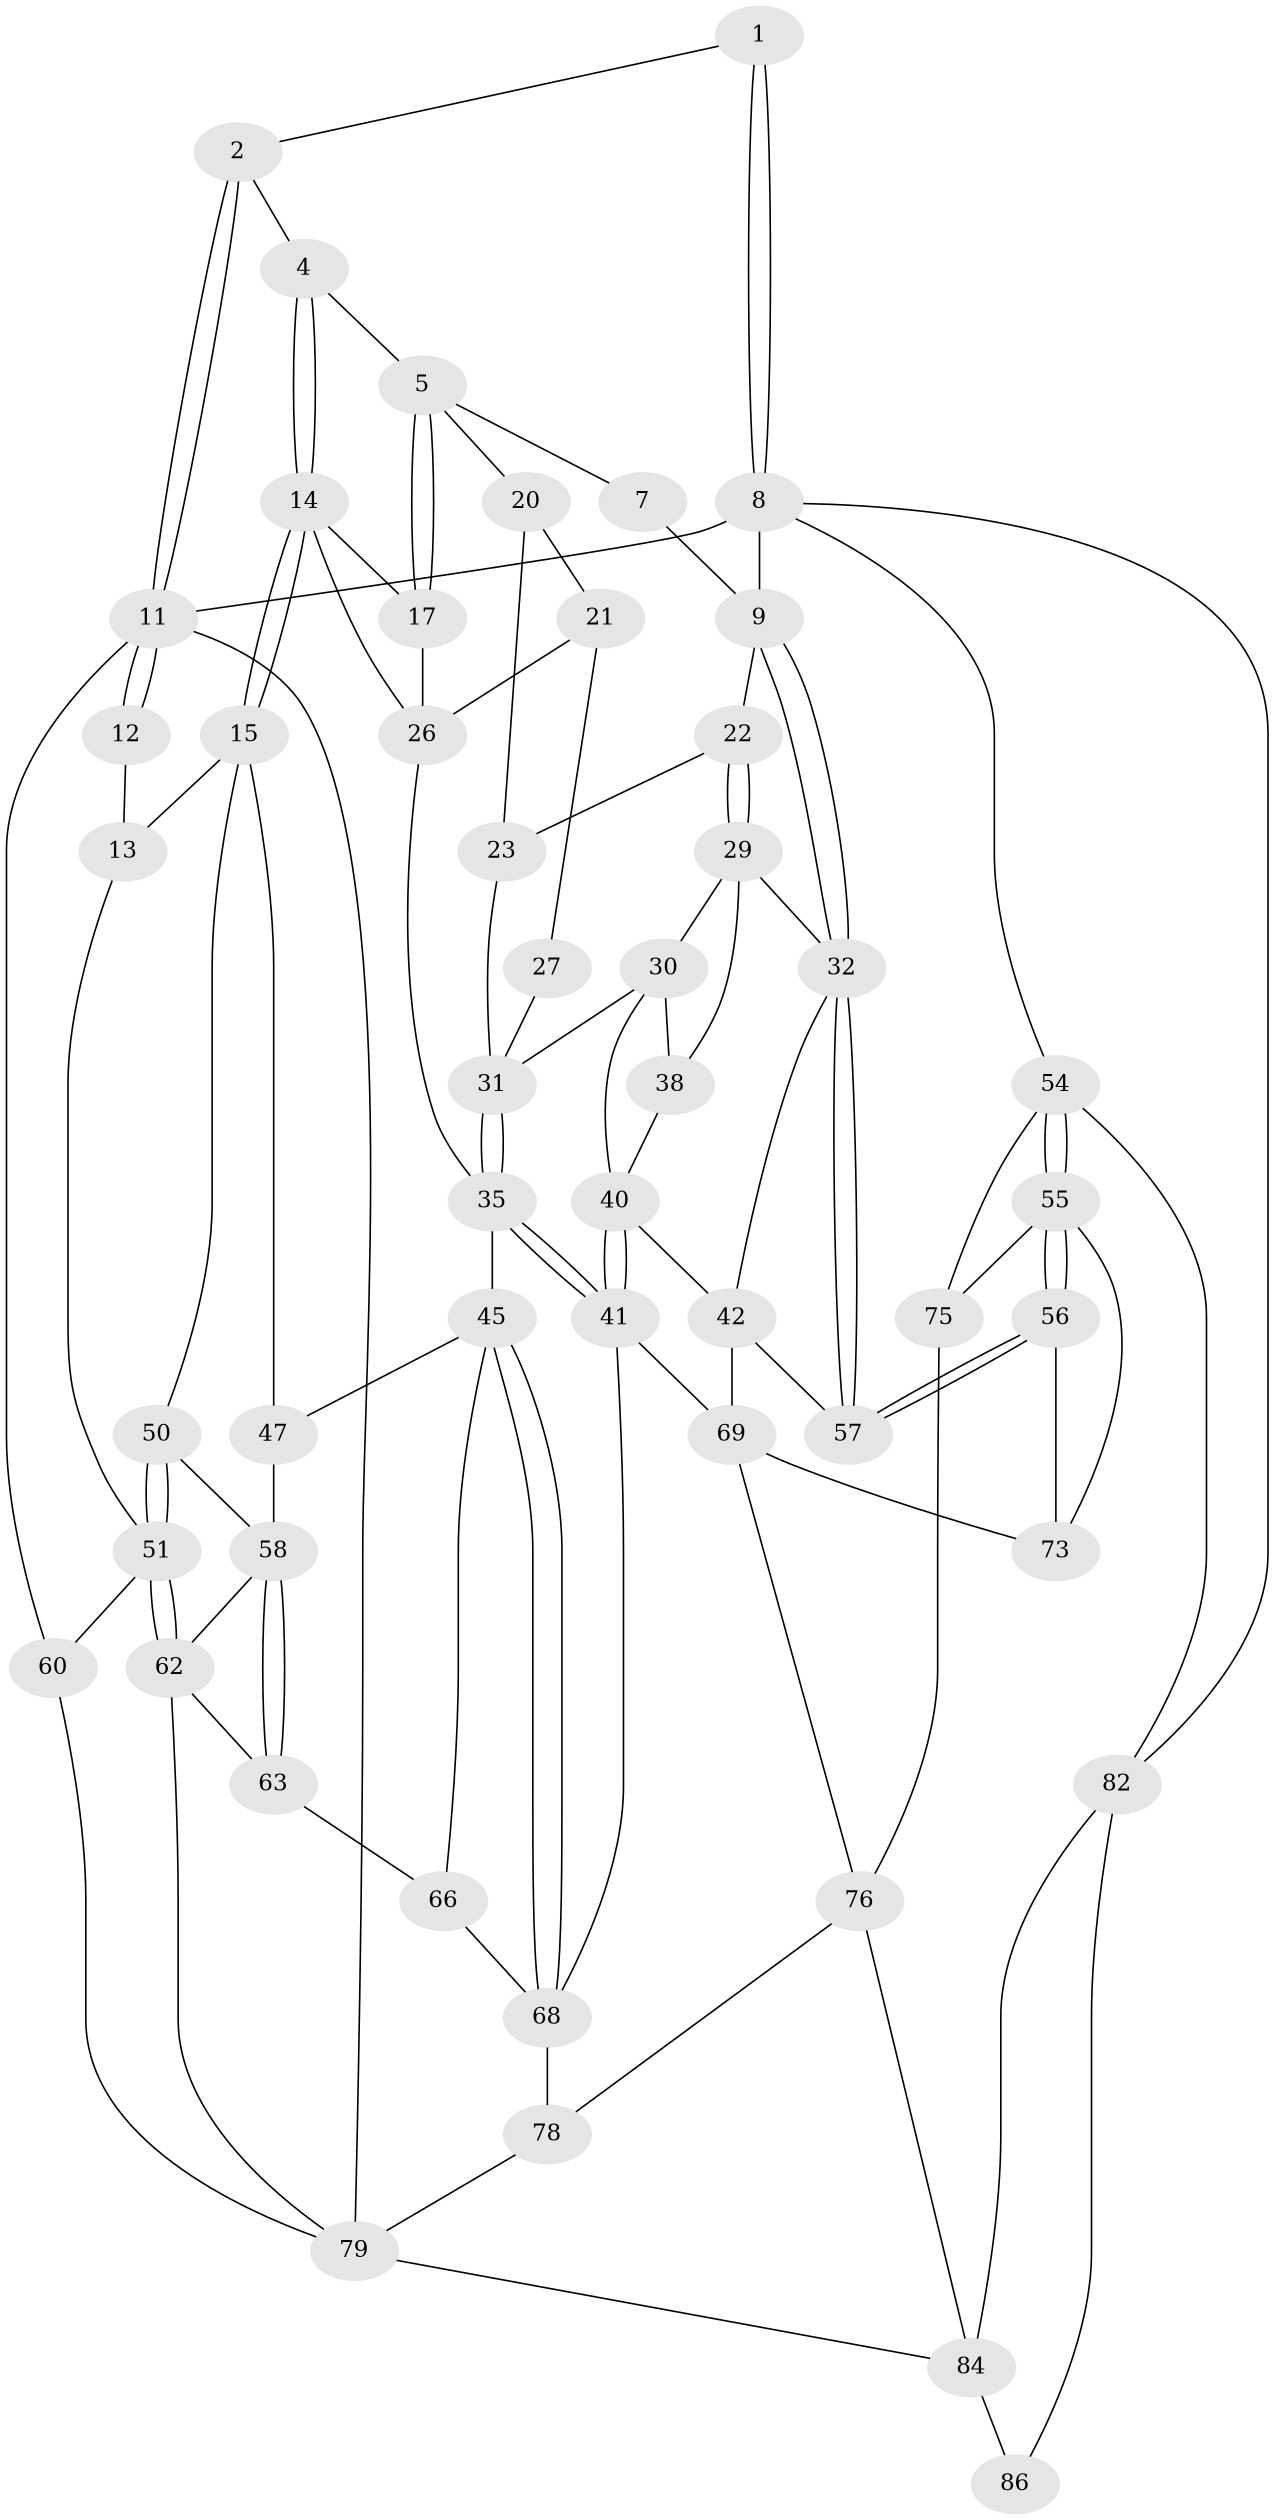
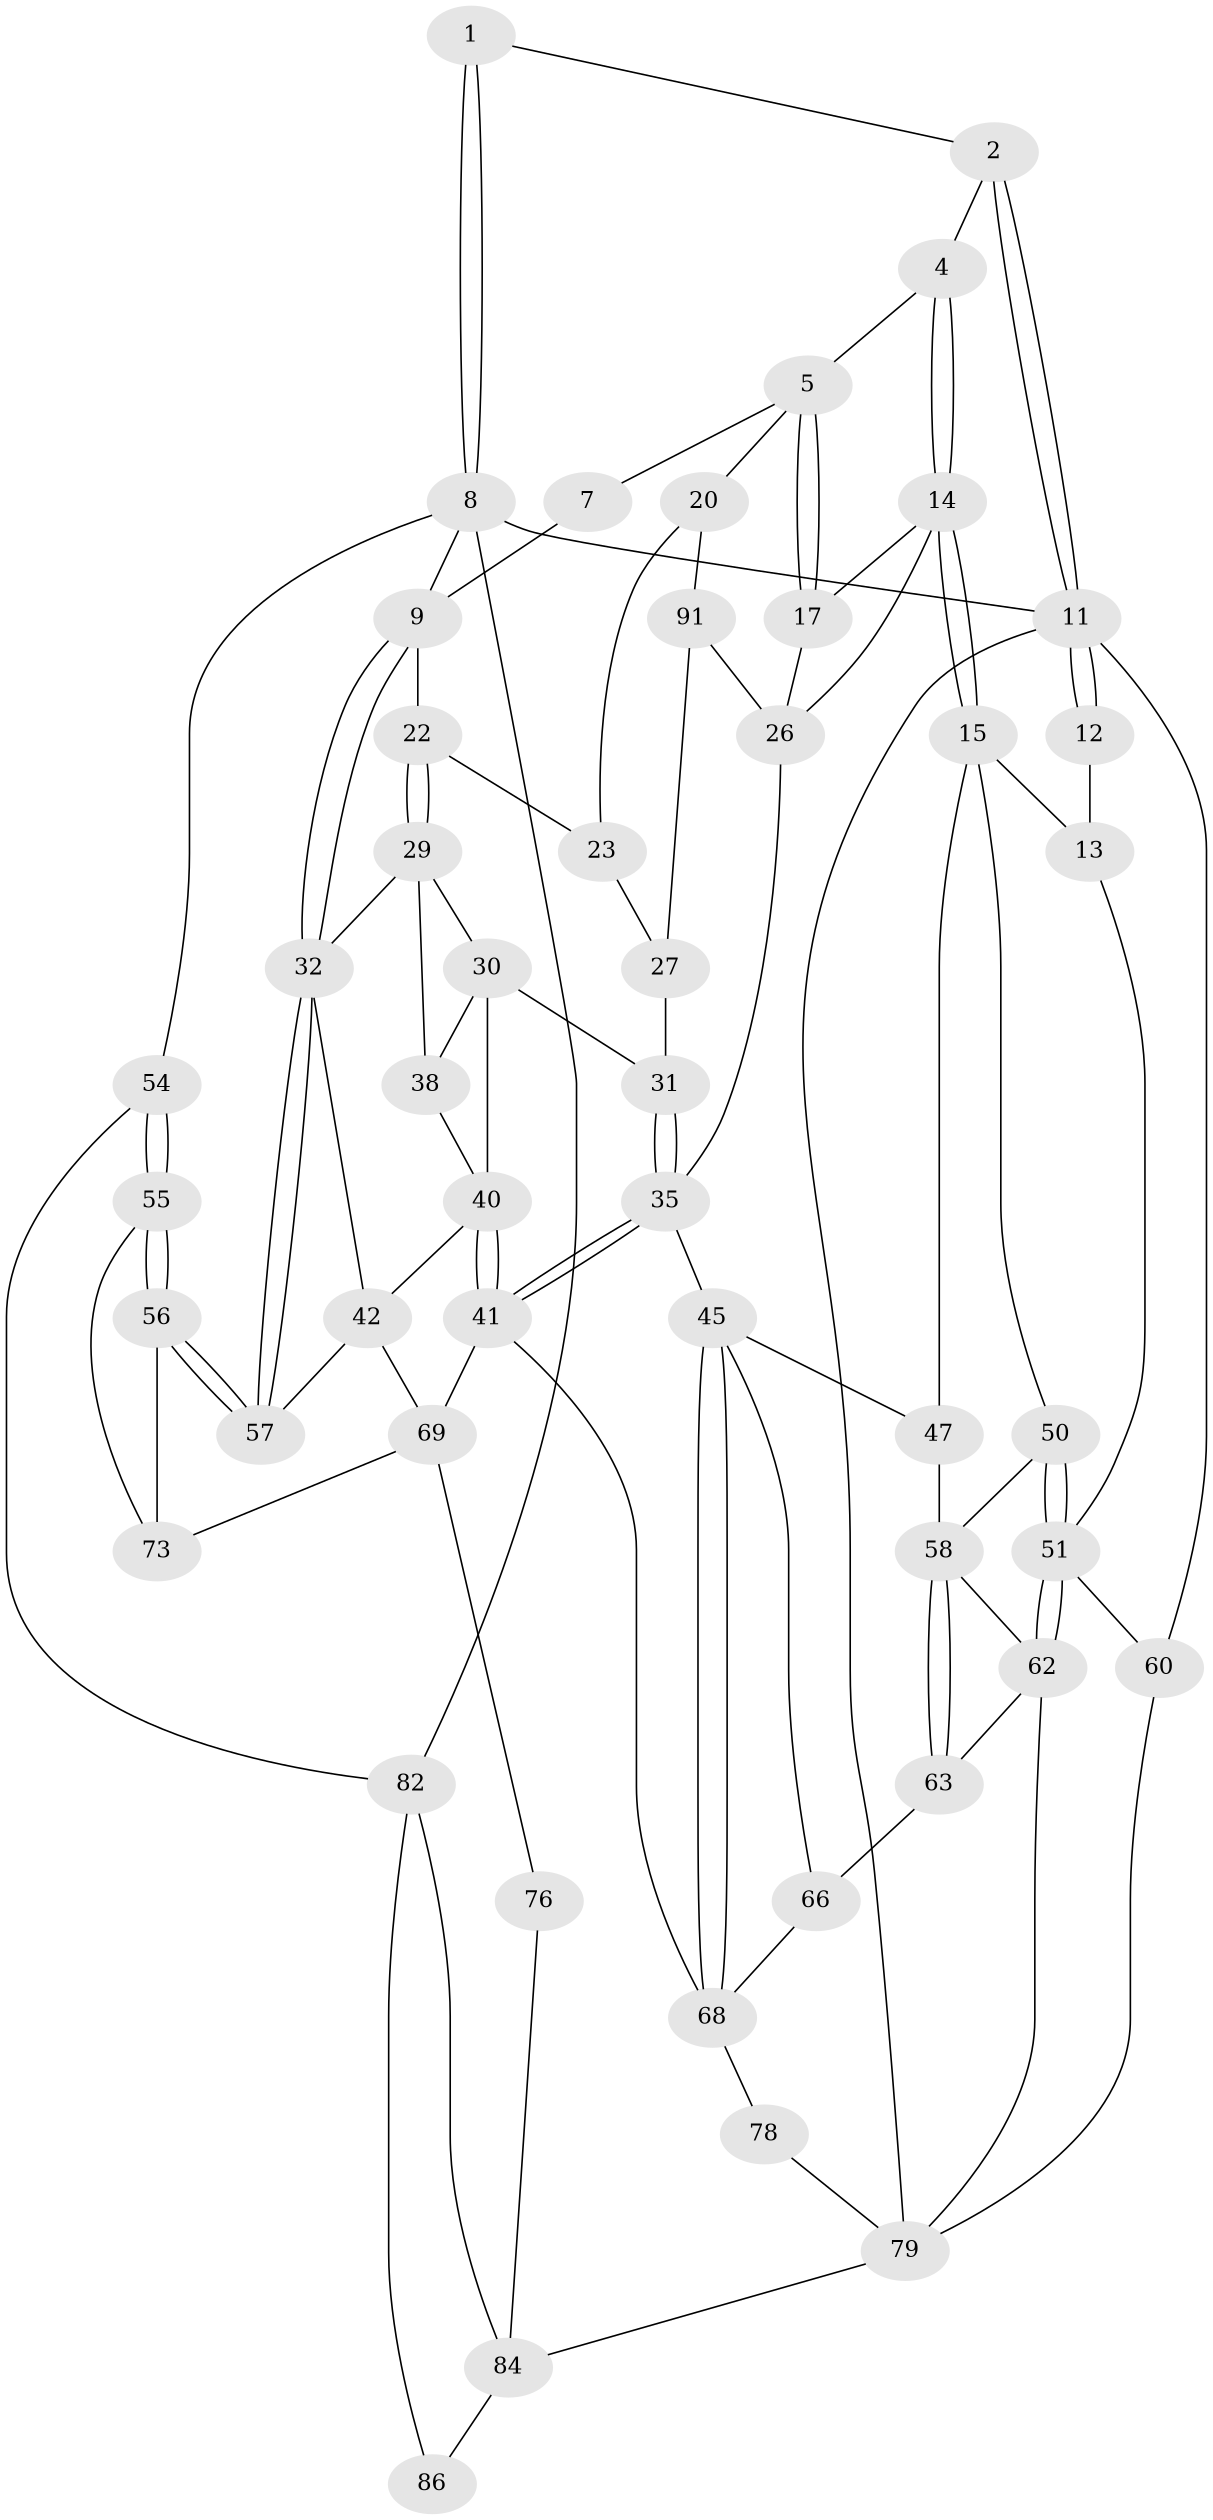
(601, 619) -> (692, 619)
(488, 968) -> (634, 910)
(939, 1318) -> none
(704, 2018) -> none
